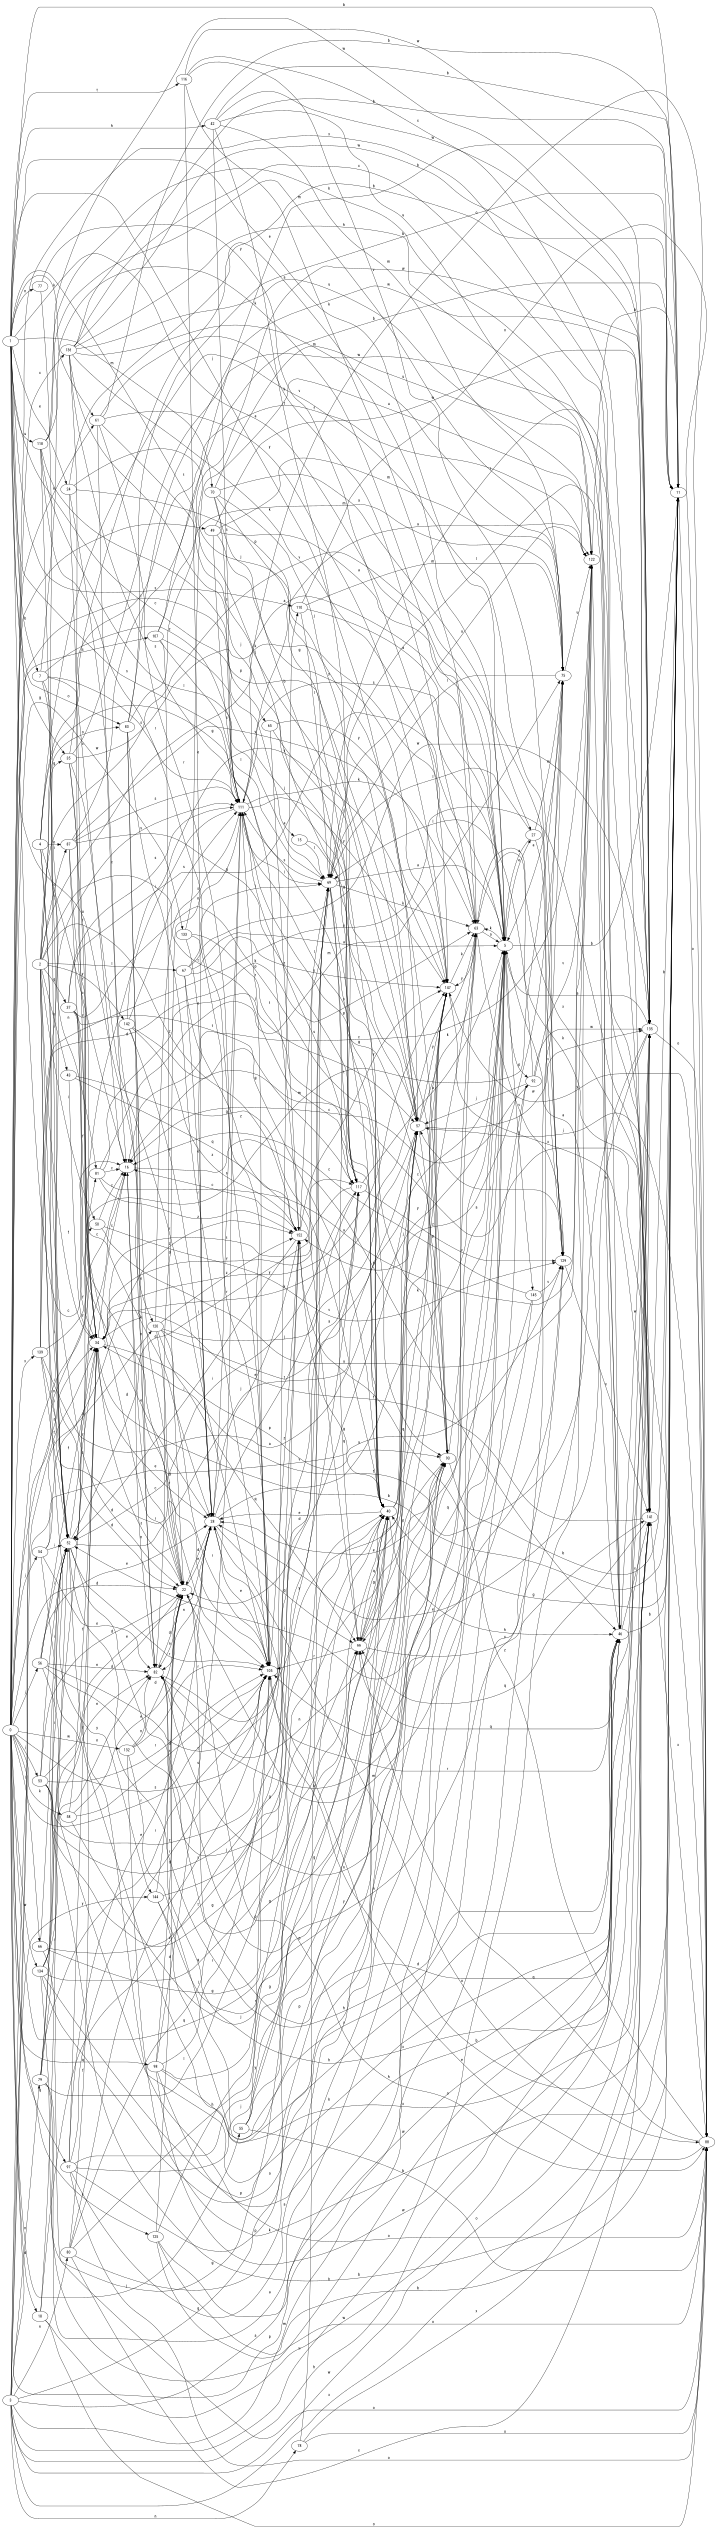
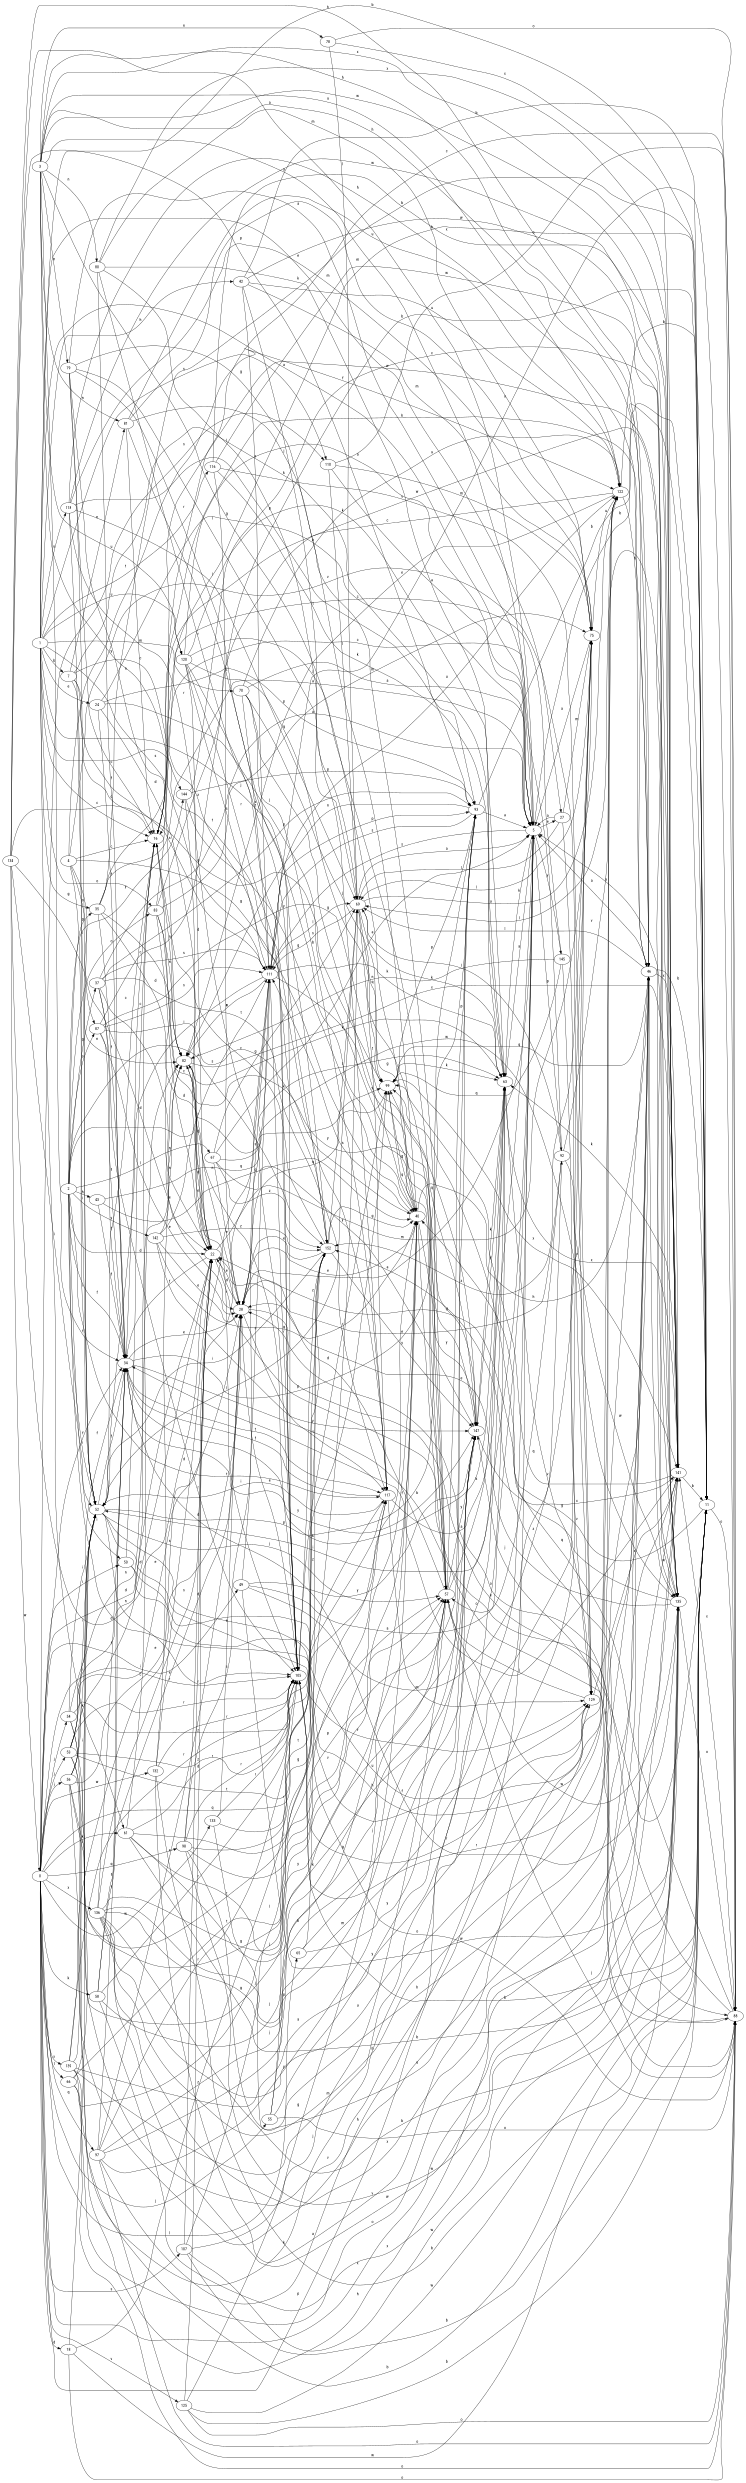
(40, 286) -> none
none -> (448, 660)
(299, 840) -> none
(19, 1850) -> (16, 1367)
(273, 2003) -> (583, 338)
none -> (492, 2120)
